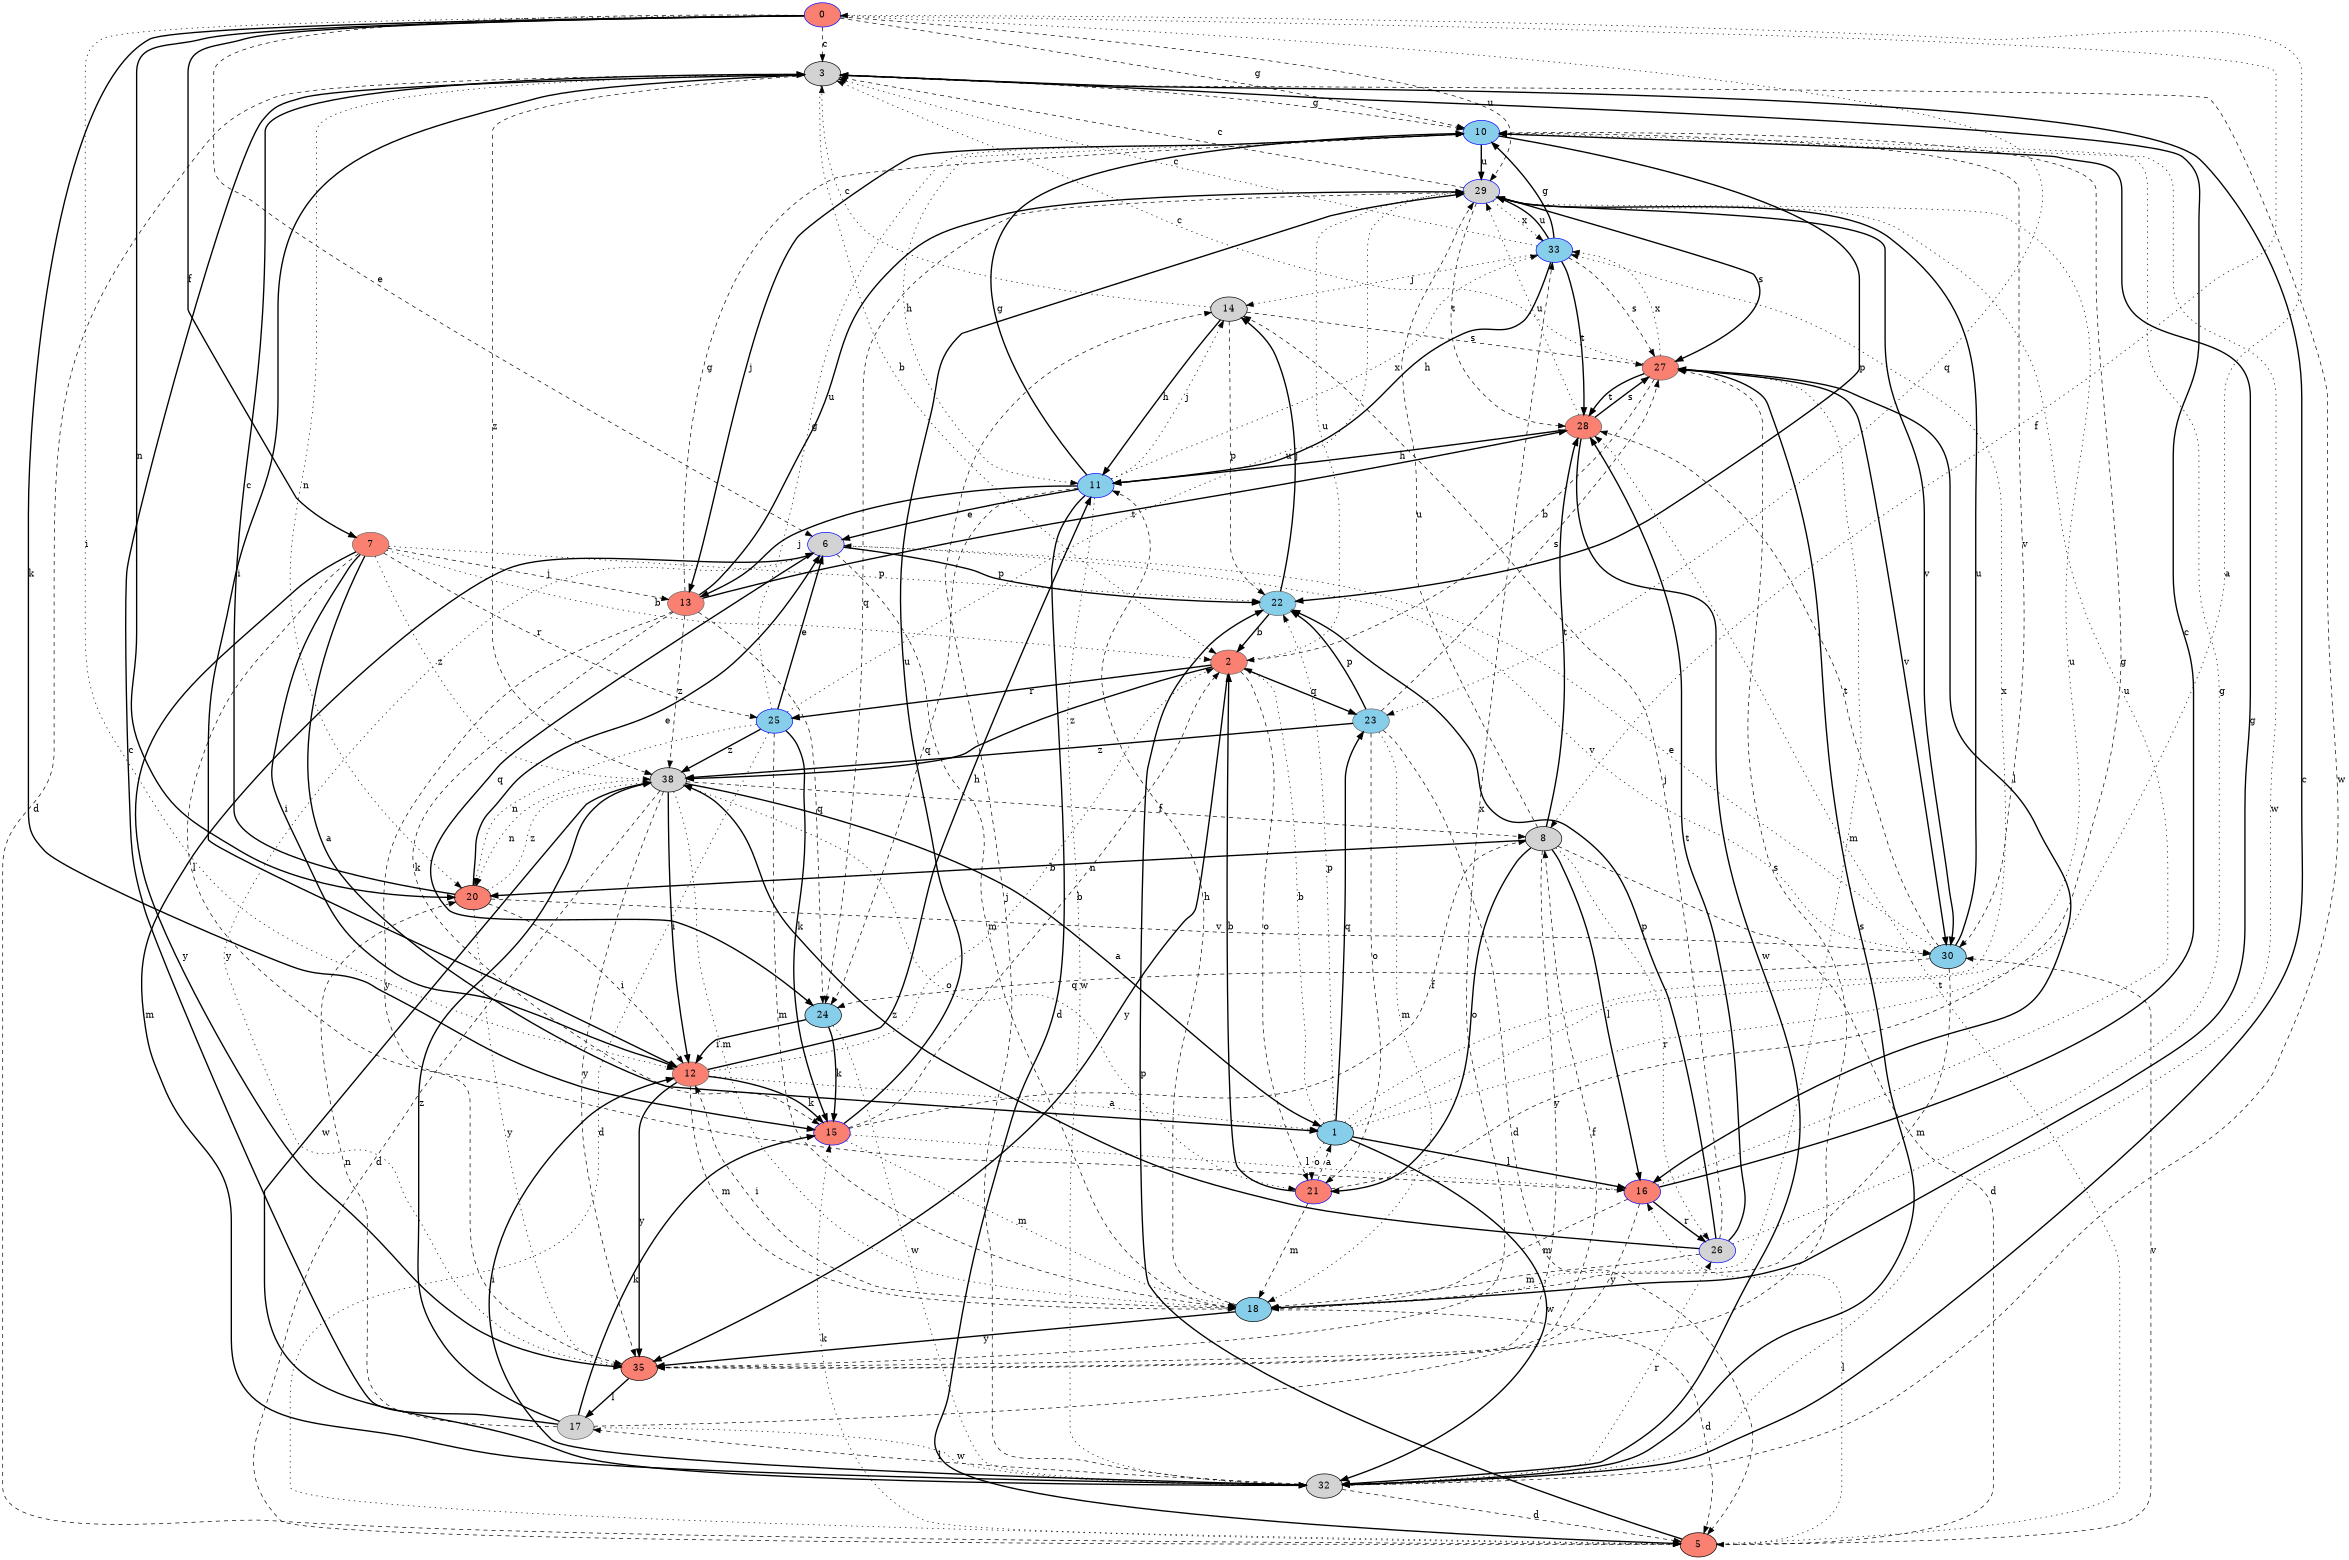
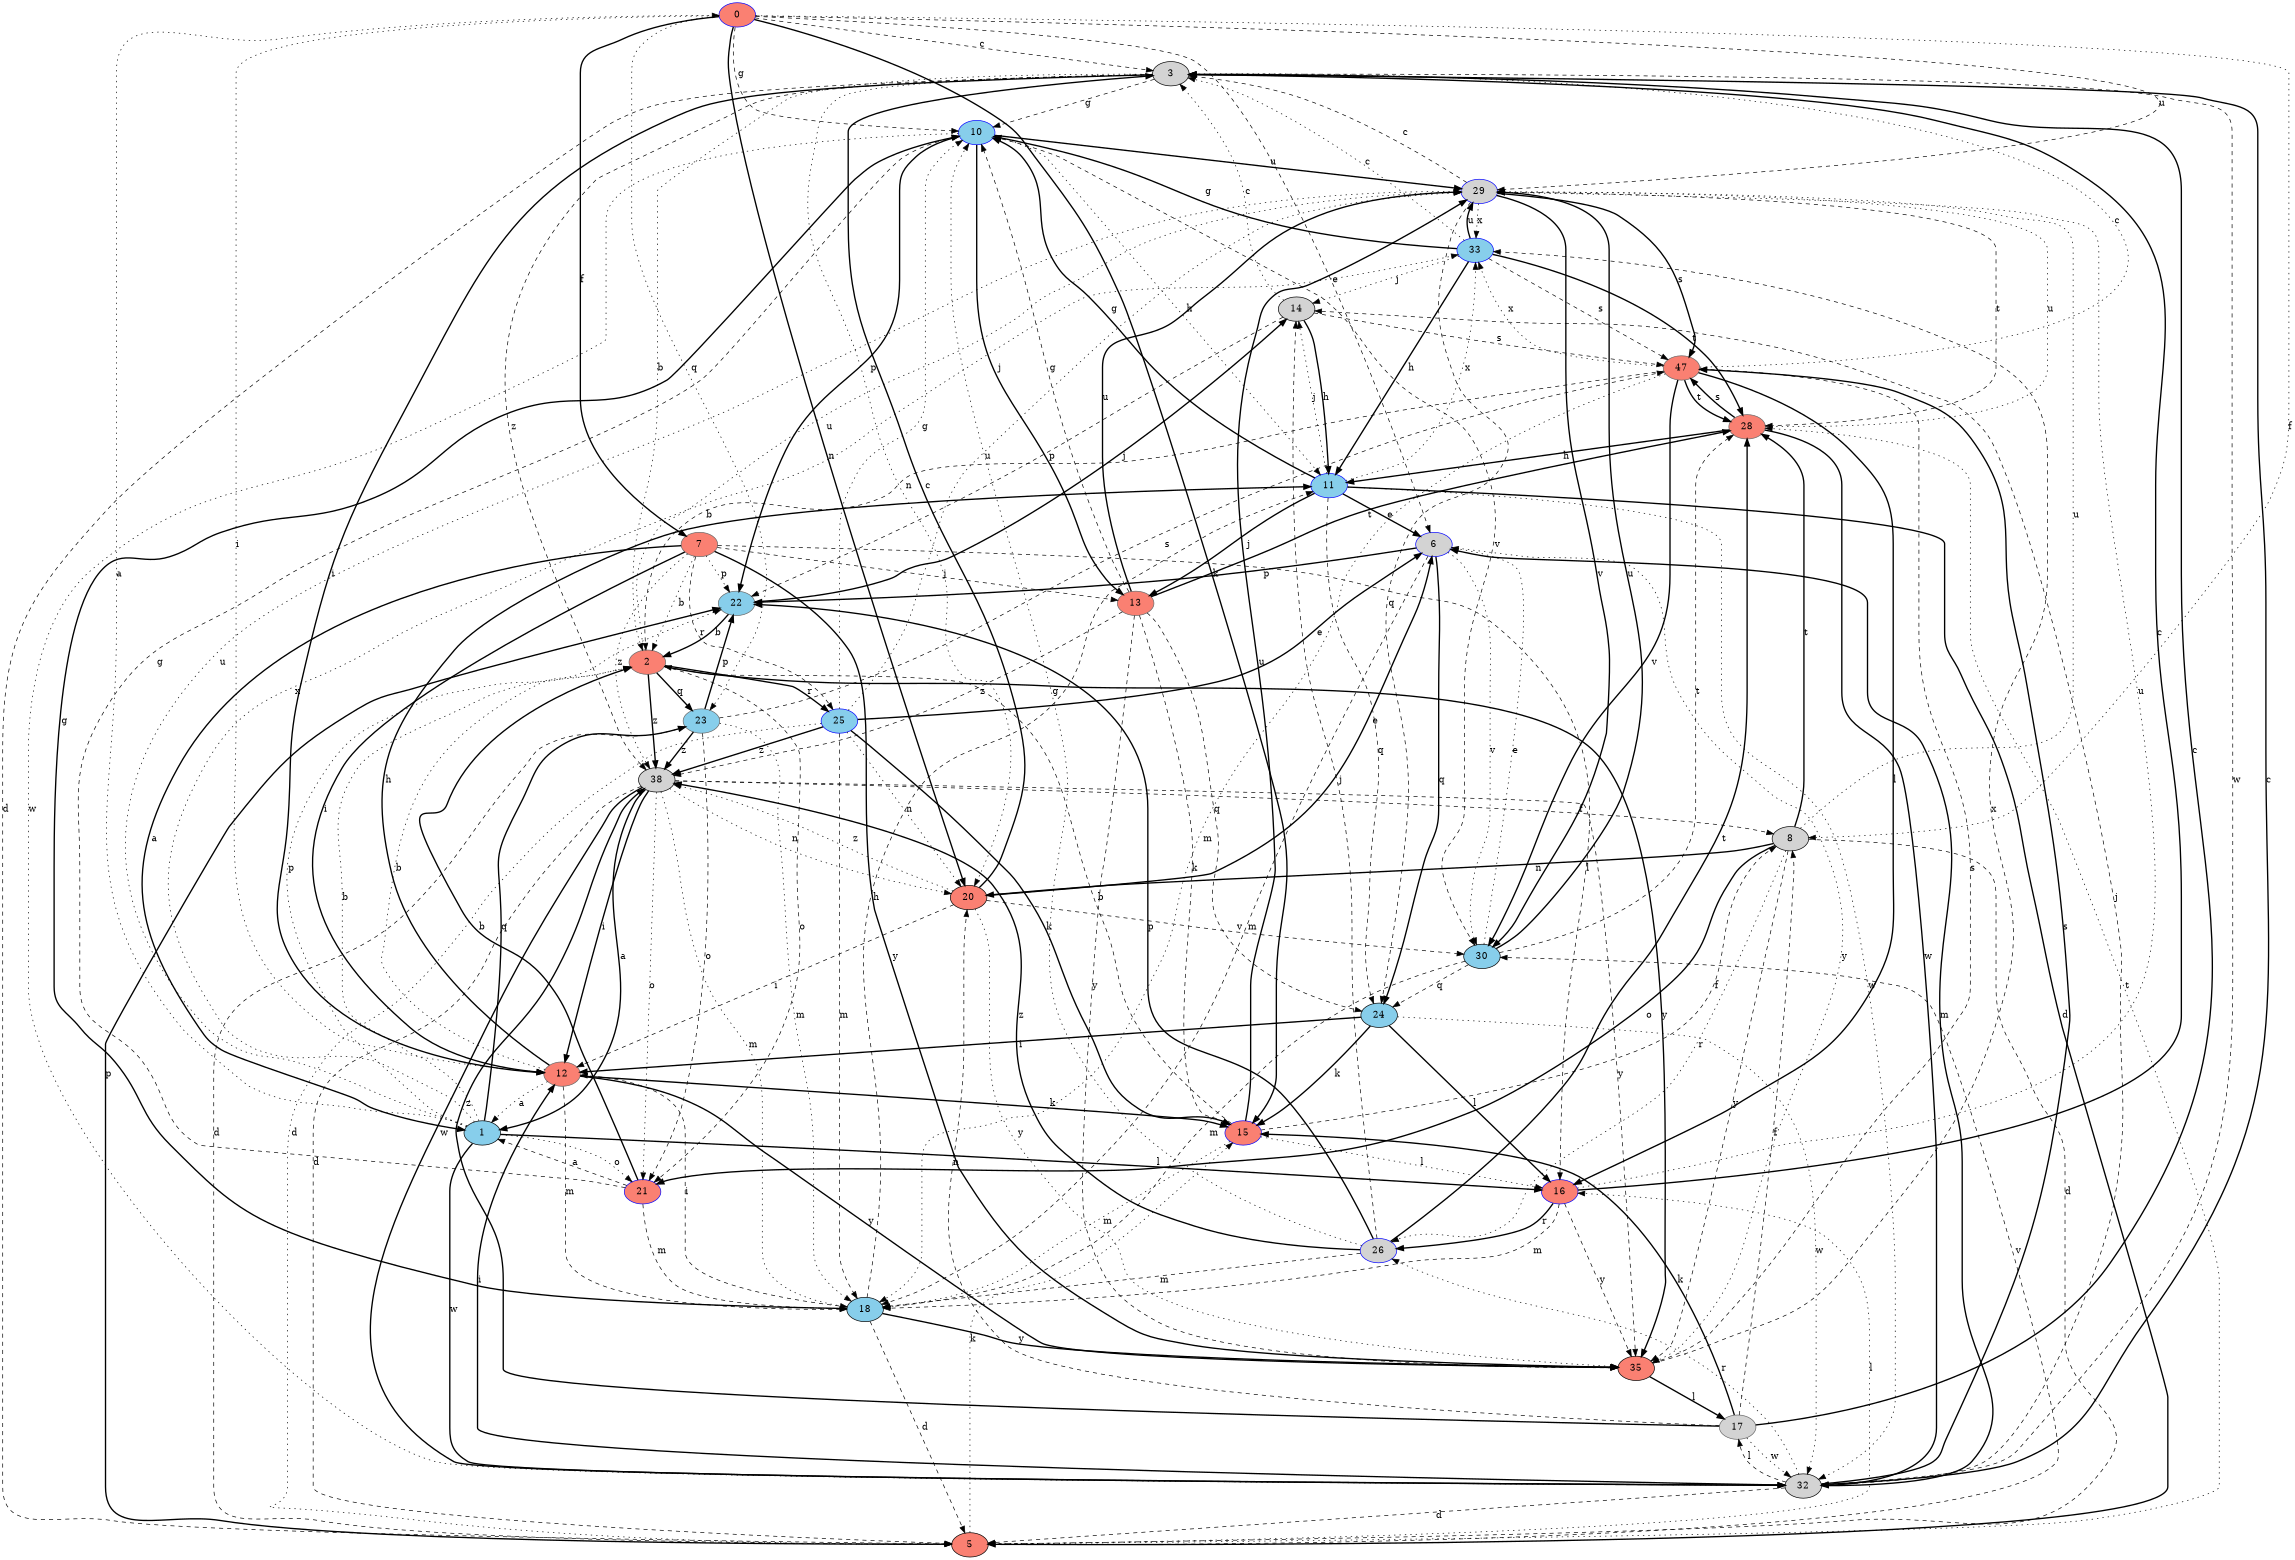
(1661, 368) -> (1682, 368)
(1416, 524) -> (2073, 342)
(1605, 1017) -> (1467, 1101)
